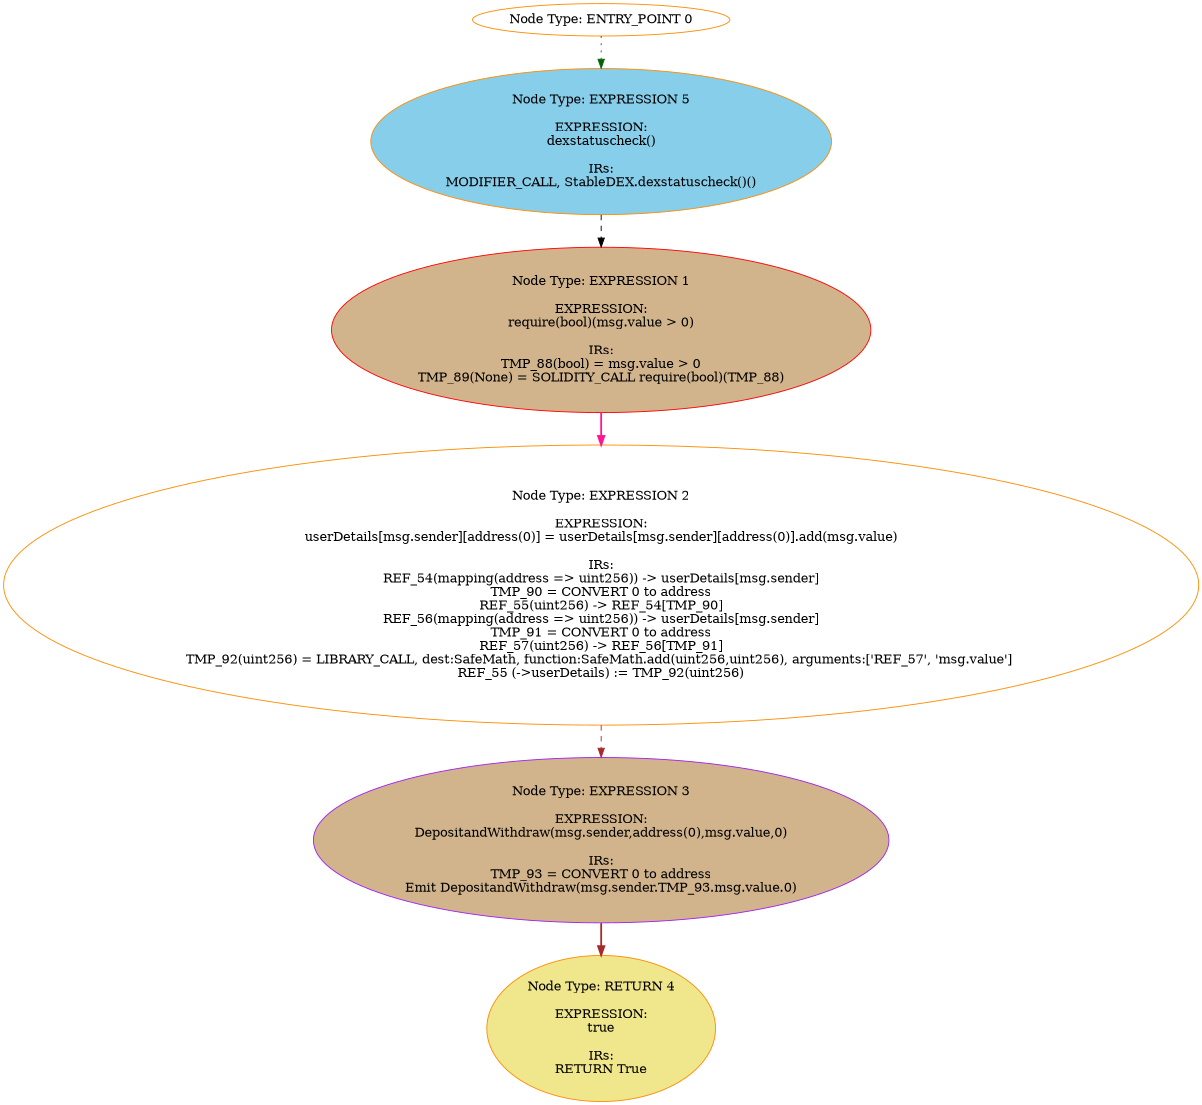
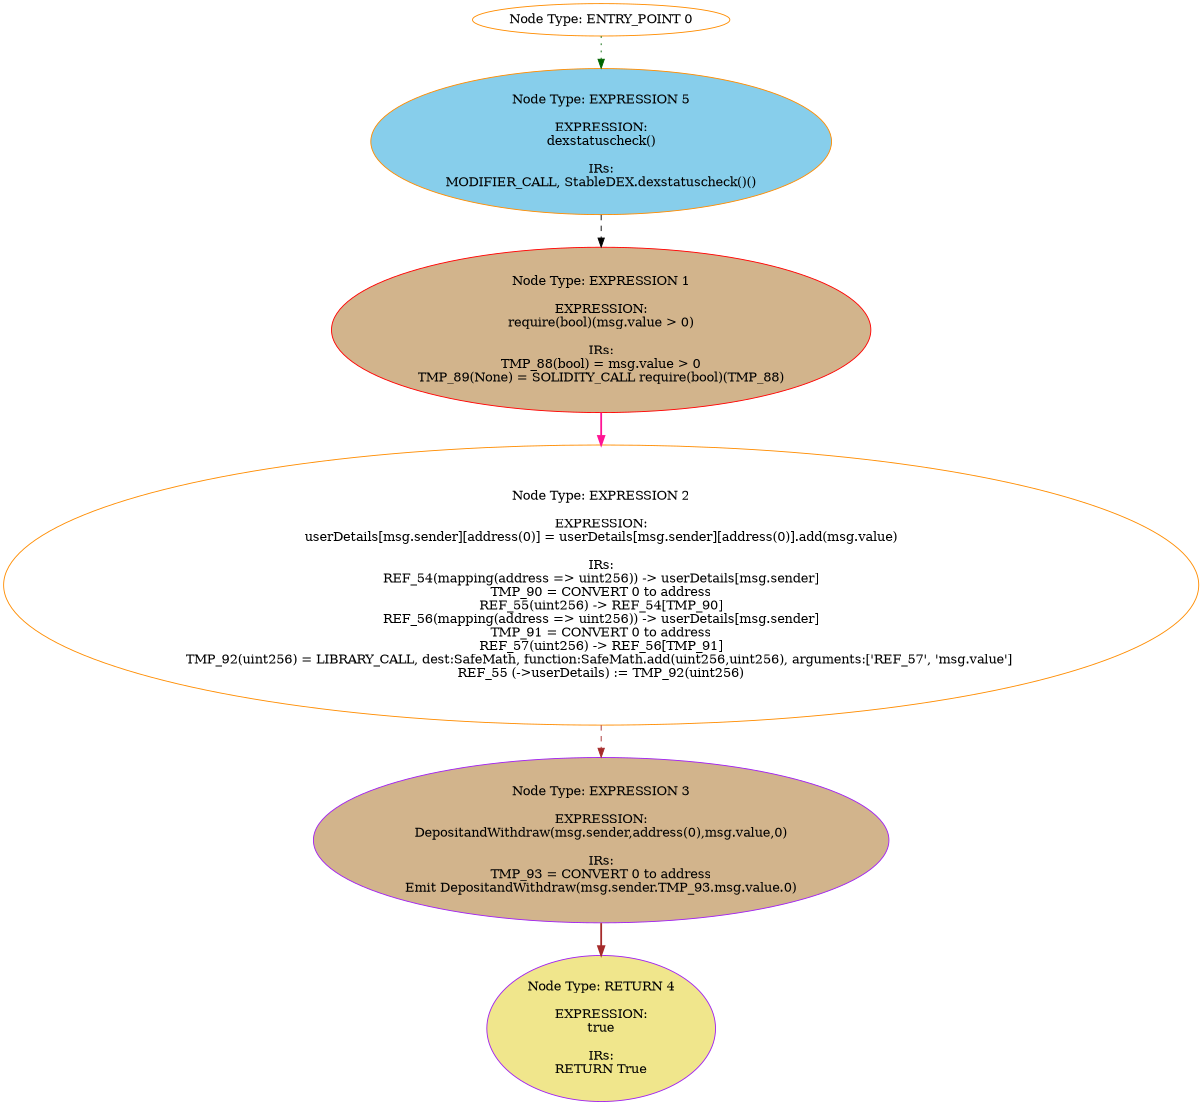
(601, 1029) -> (601, 1029)
